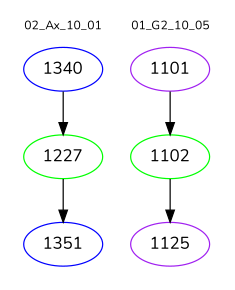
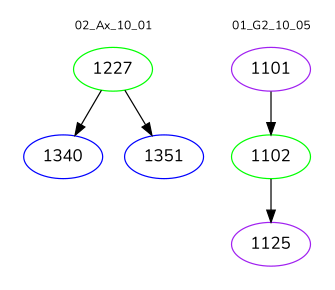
(63, 107) -> (91, 108)
